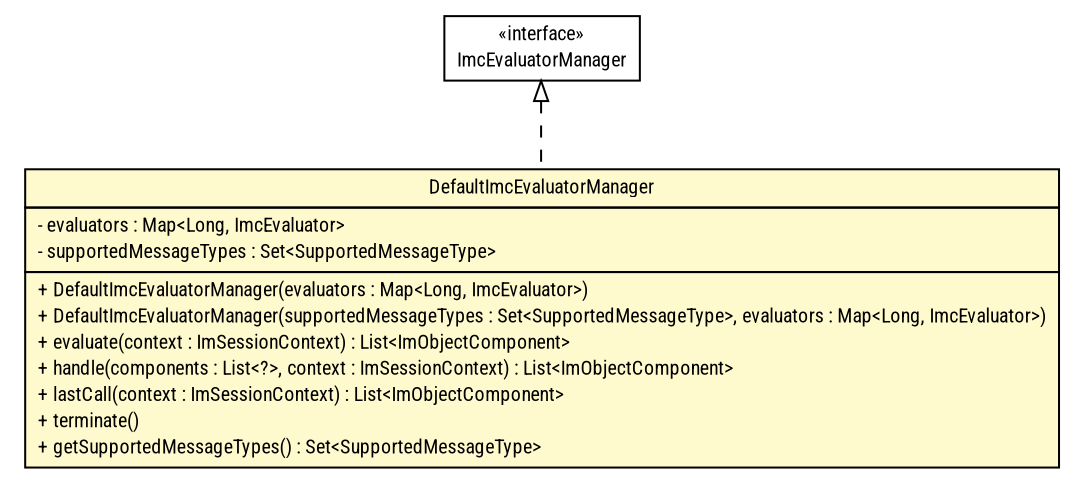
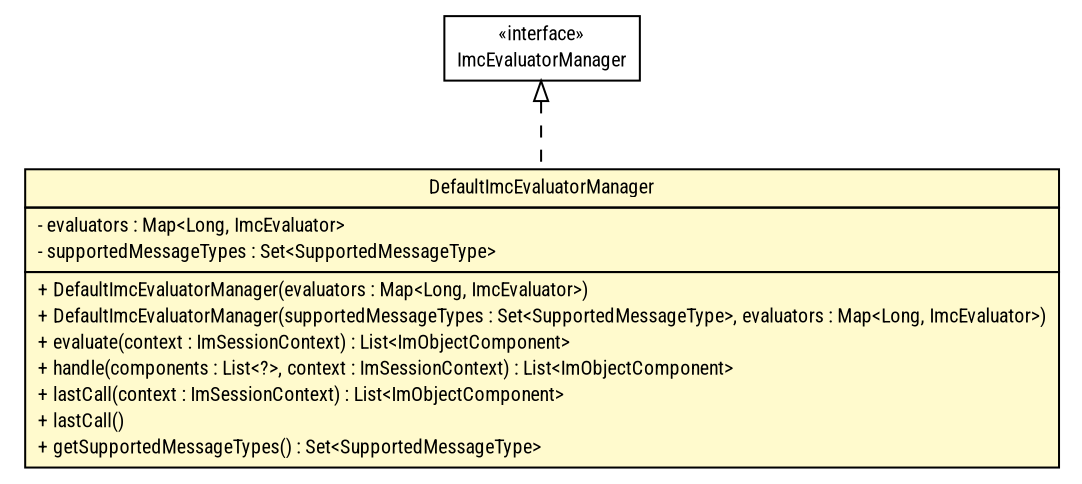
(89, 421) -> (82, 421)
